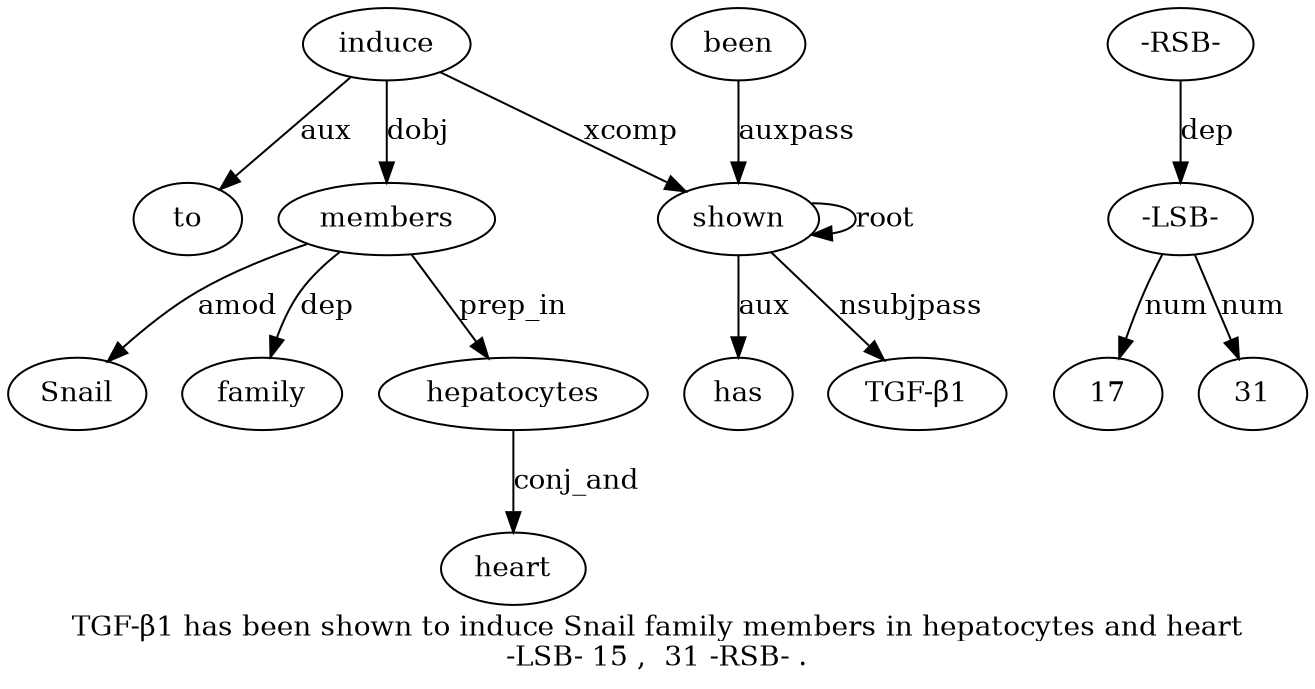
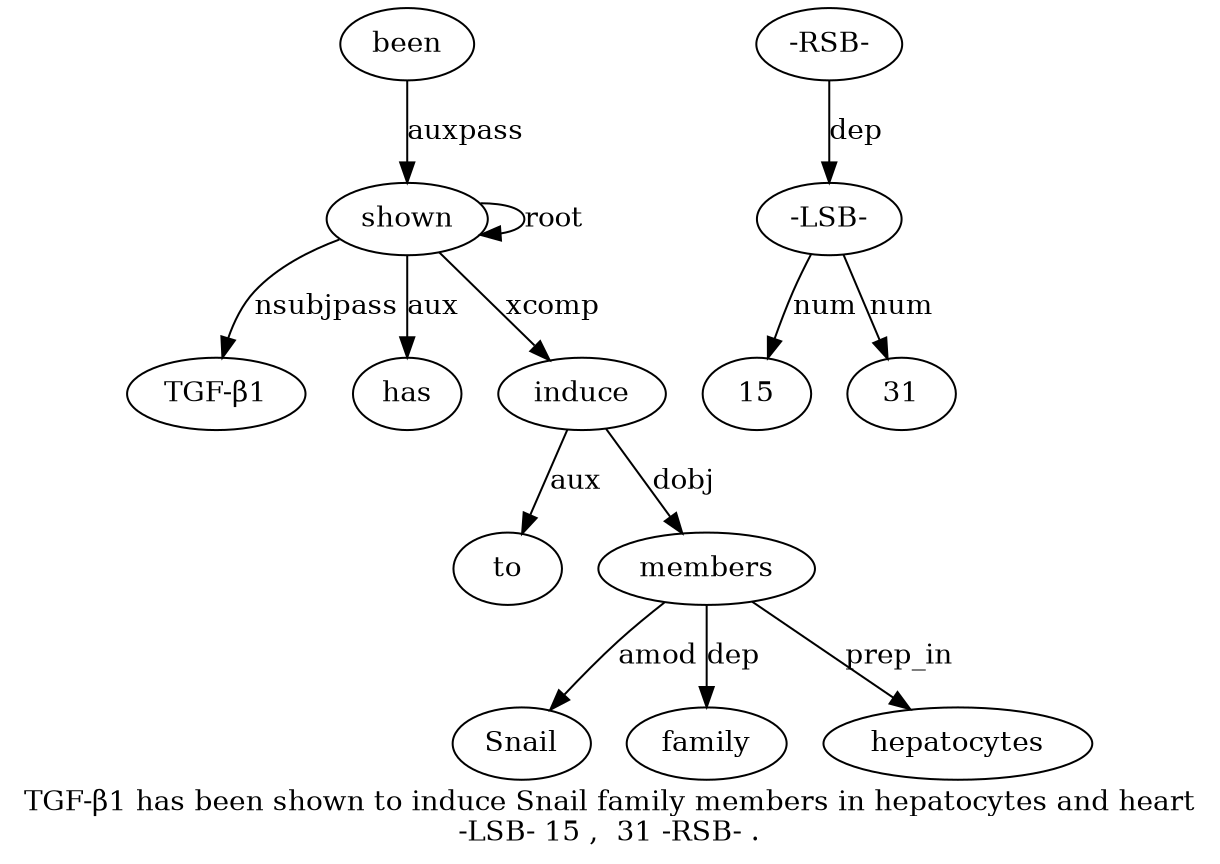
(553, 127) -> (487, 299)
(1108, 394) -> (757, 394)
(513, 569) -> none
